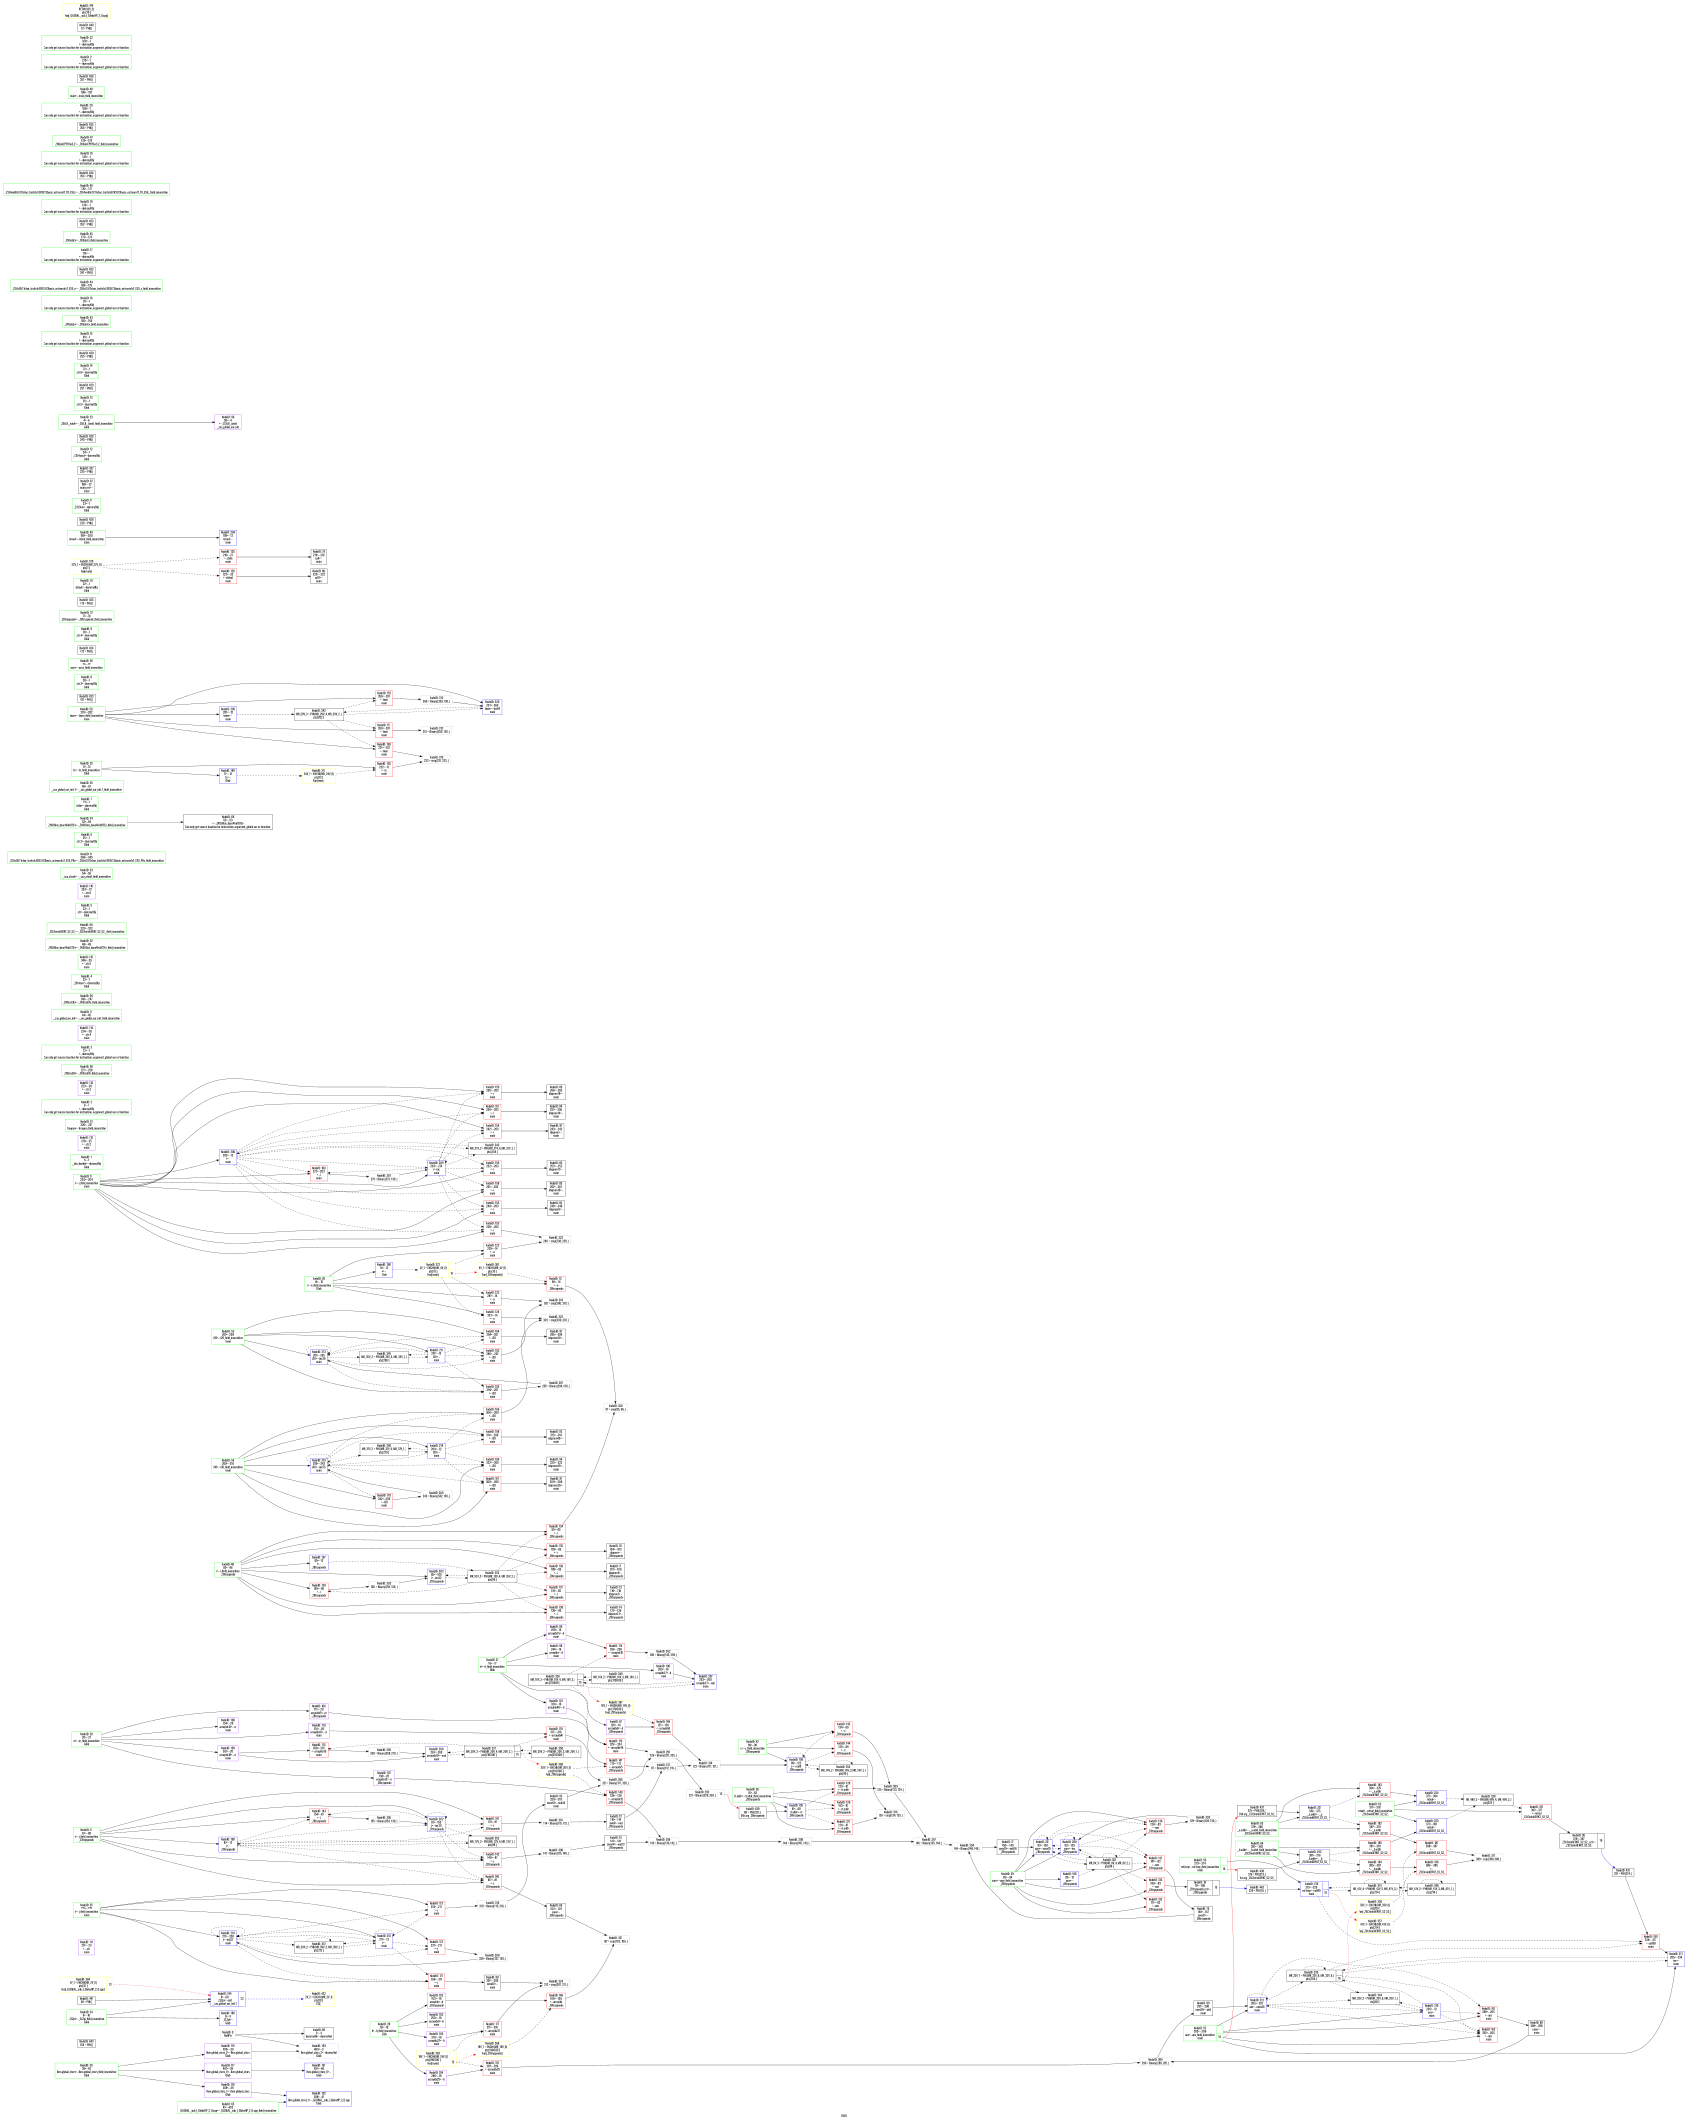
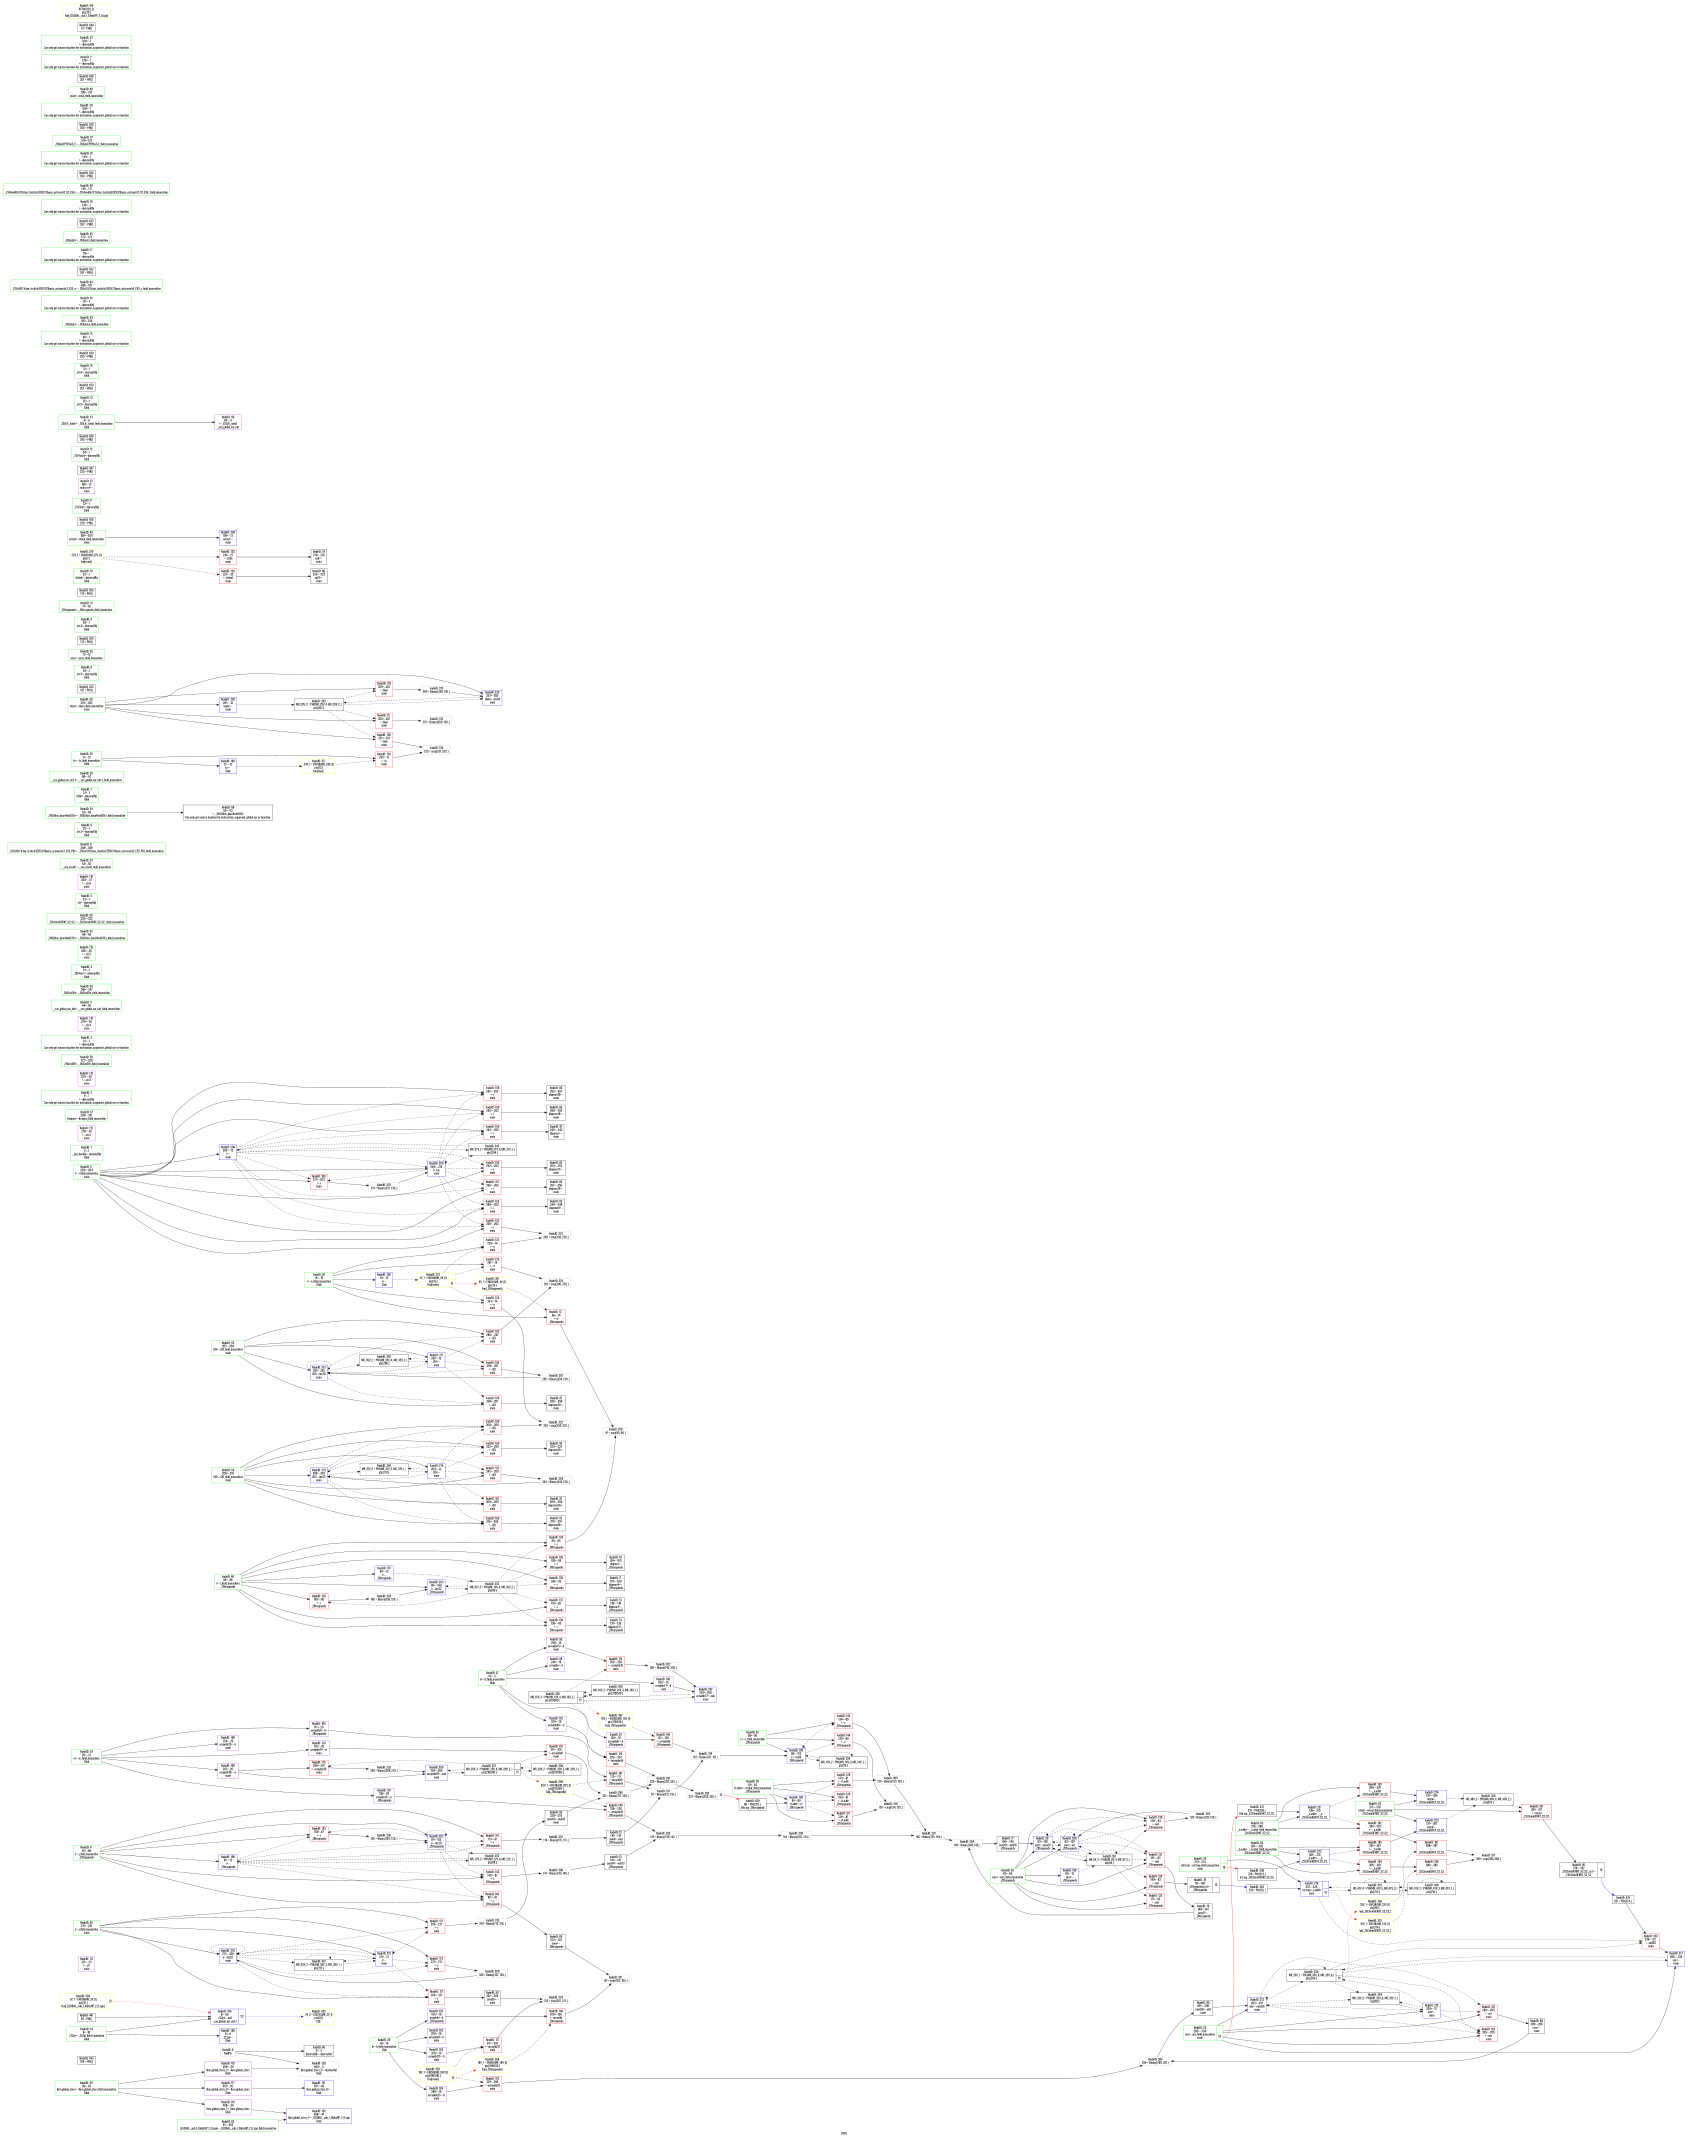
(87, 486) -> (87, 486)
none -> (463, 1472)
